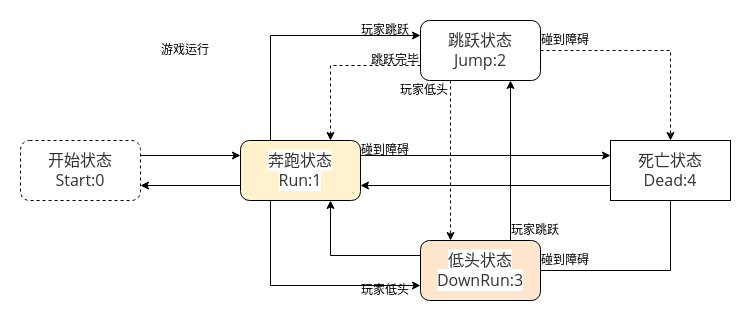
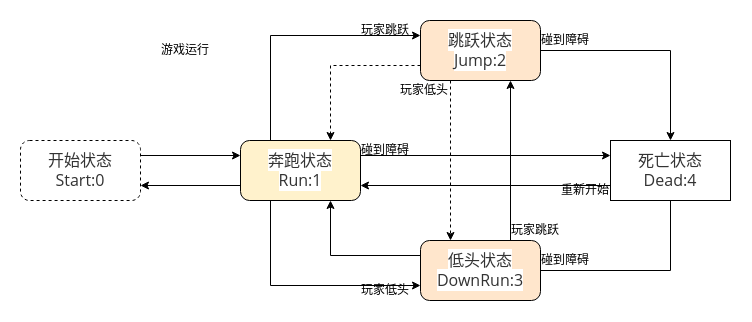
(481, 51) -> (481, 51)
(647, 51) -> (647, 51)
(396, 61) -> none
none -> (586, 191)
